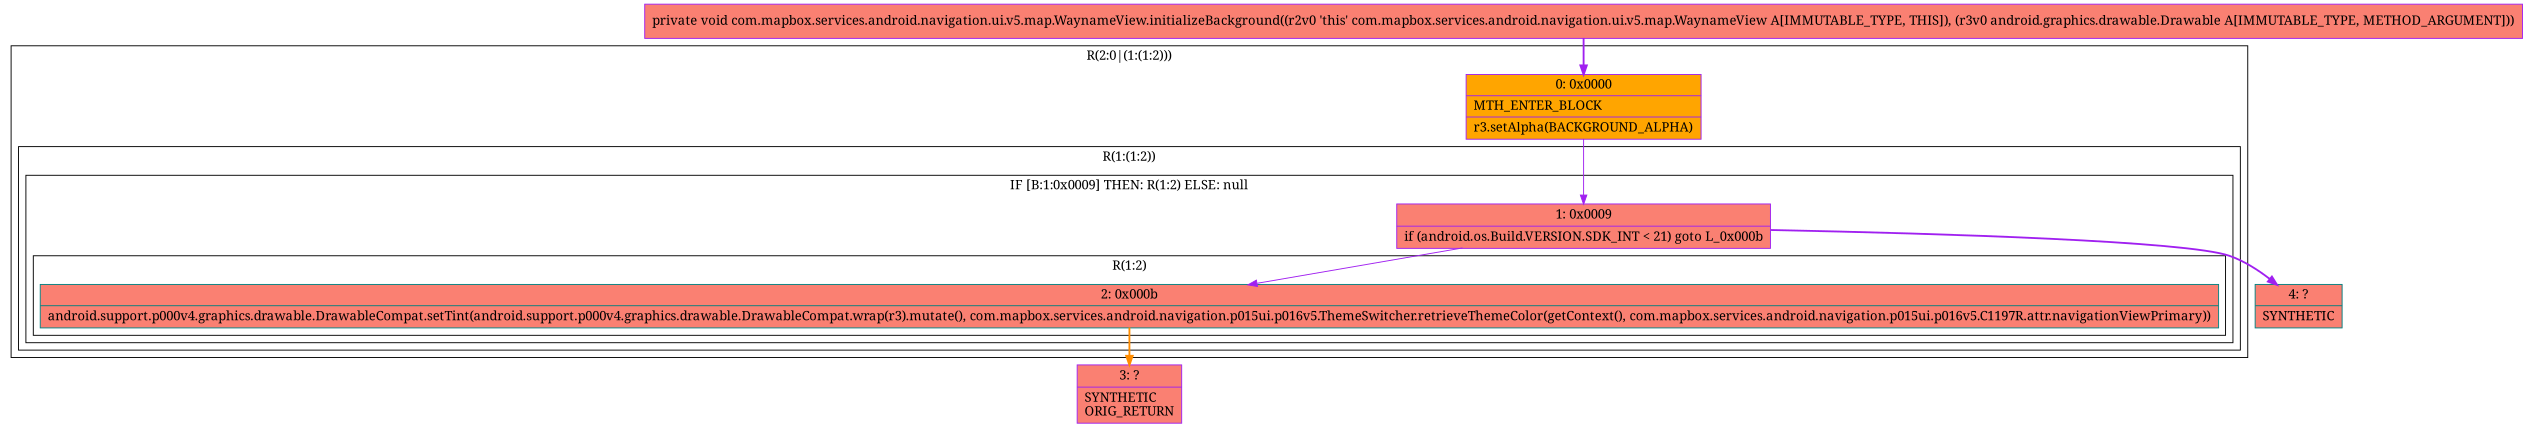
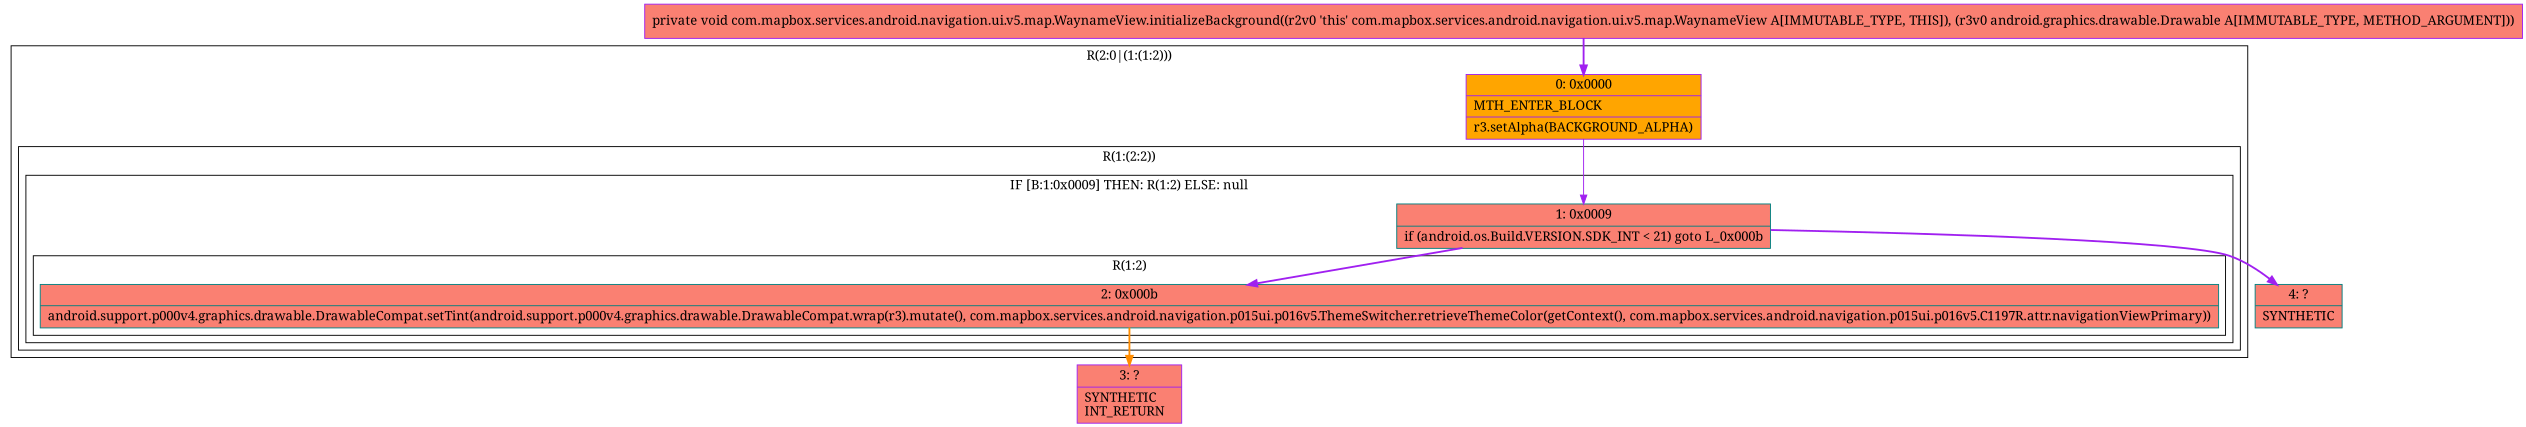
(1129, 157) -> (1129, 157)
(1584, 226) -> (1584, 226)
(1360, 266) -> (1360, 266)
(1129, 412) -> (1125, 412)
